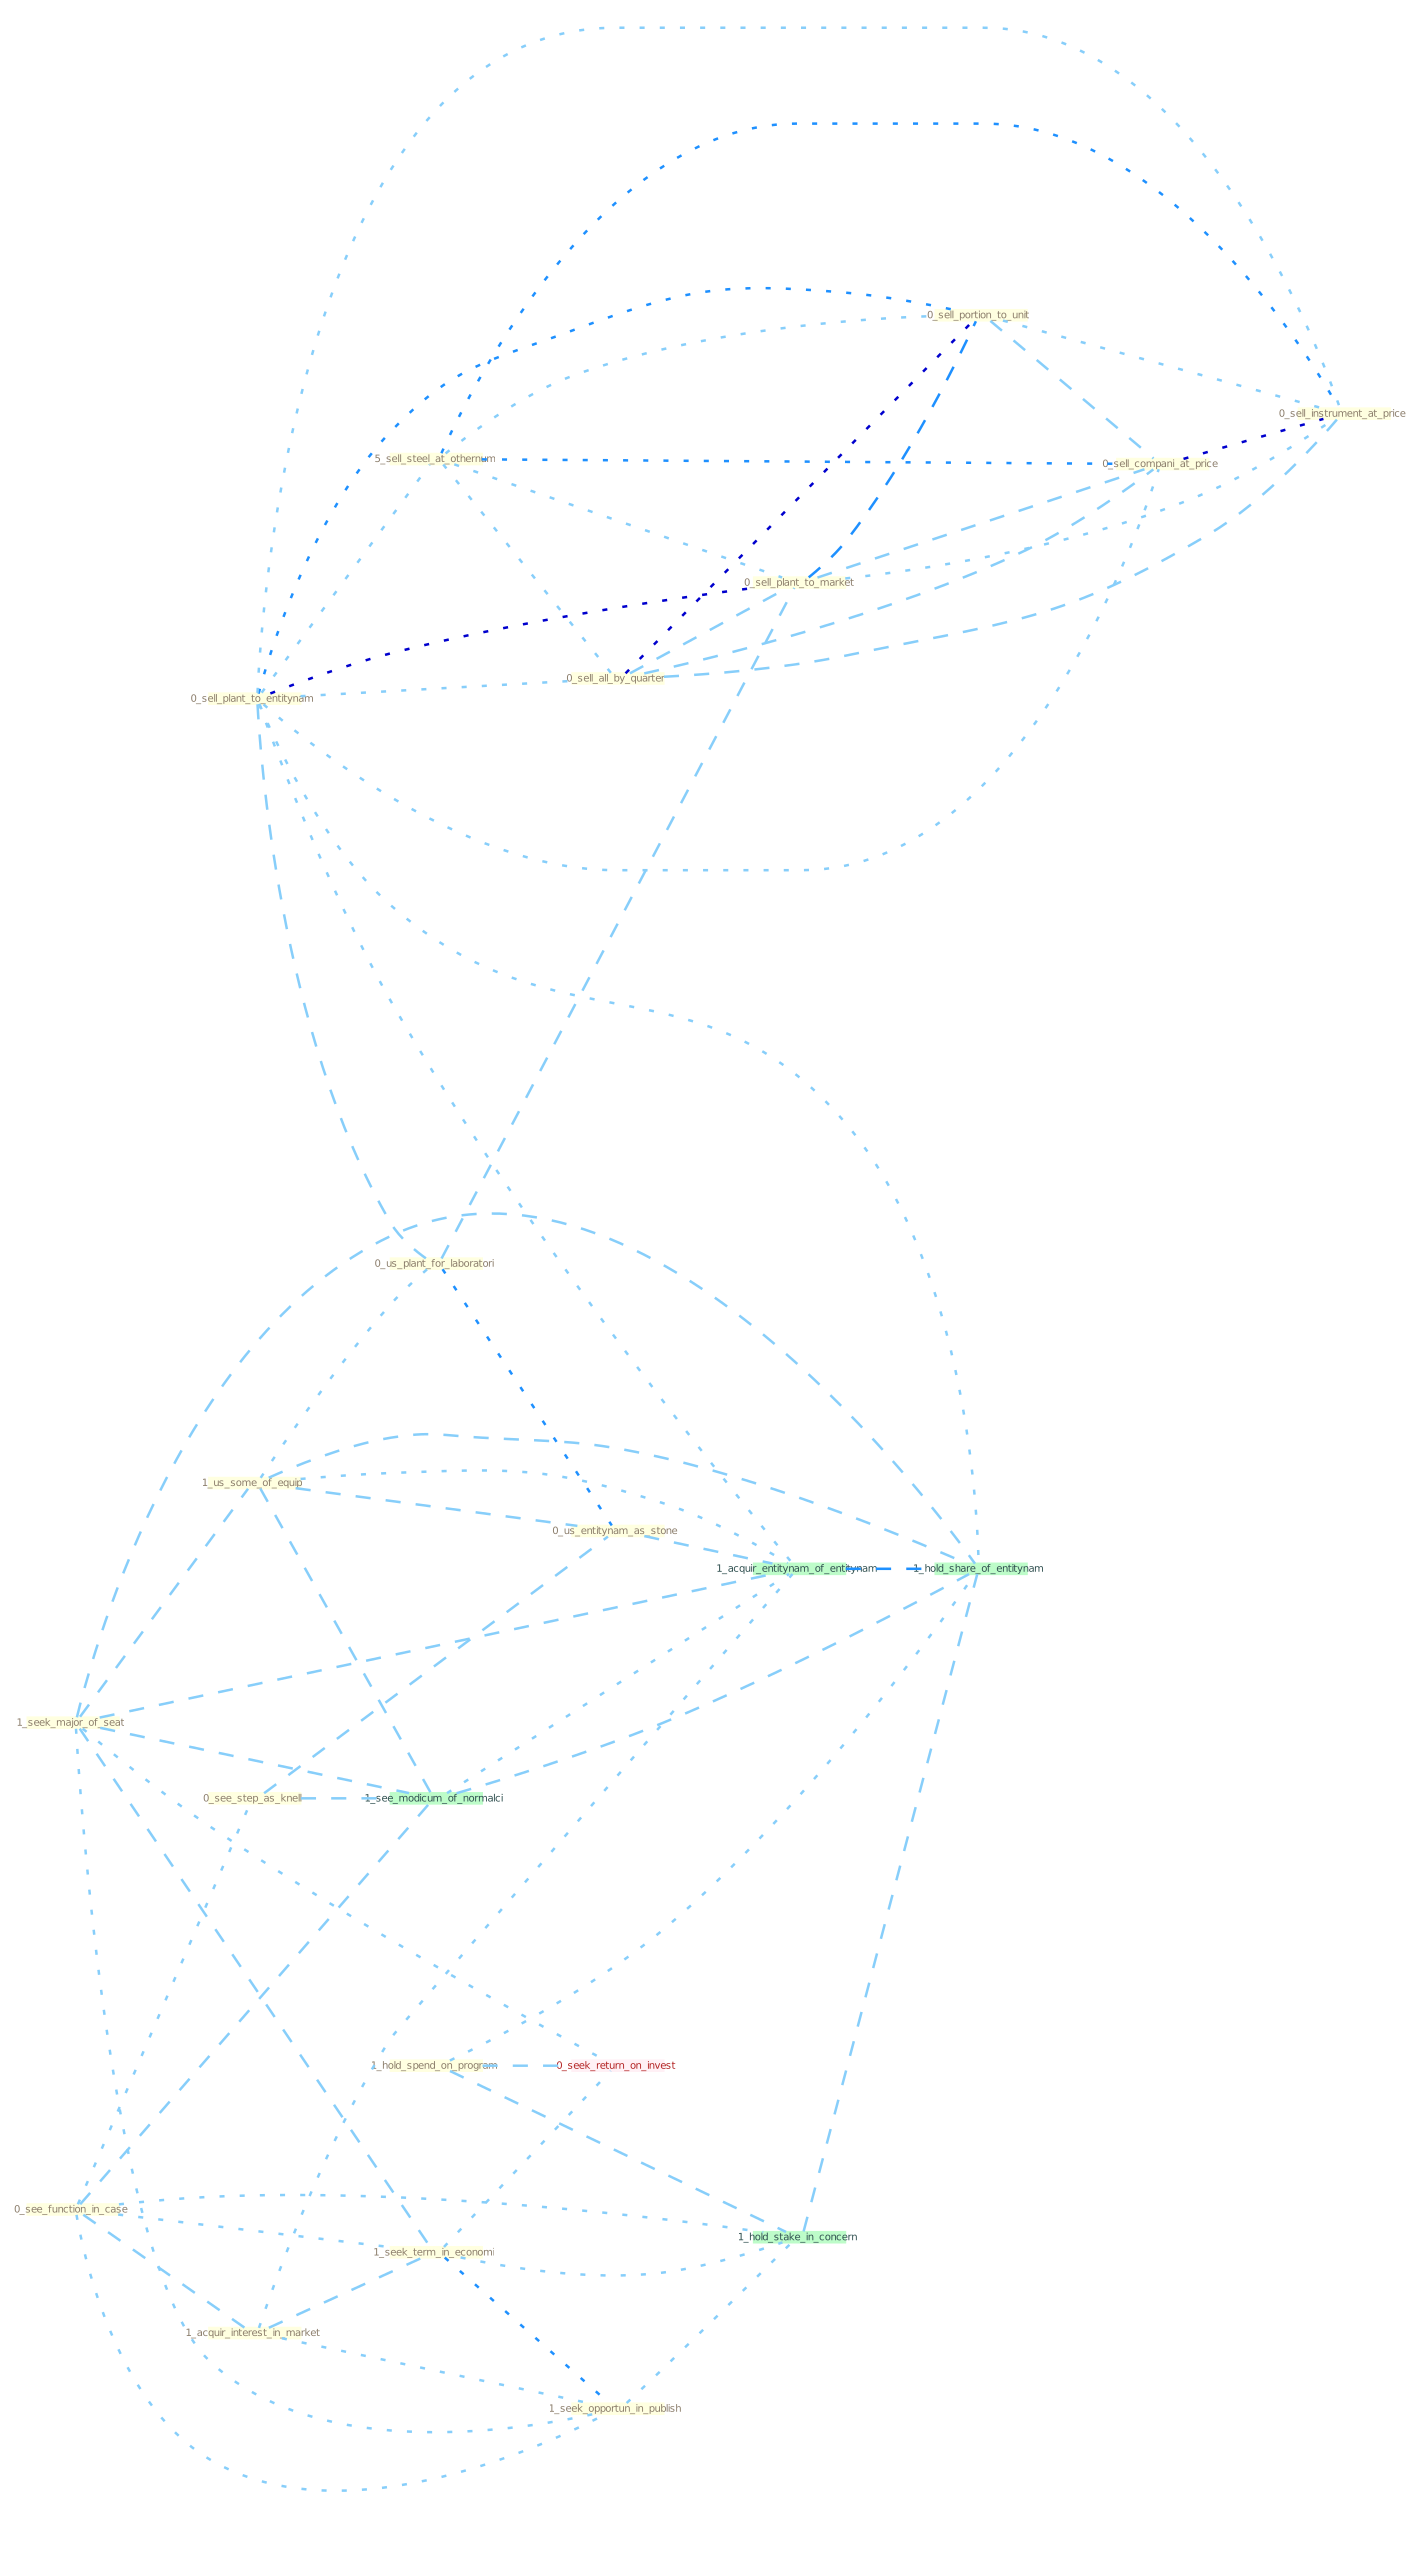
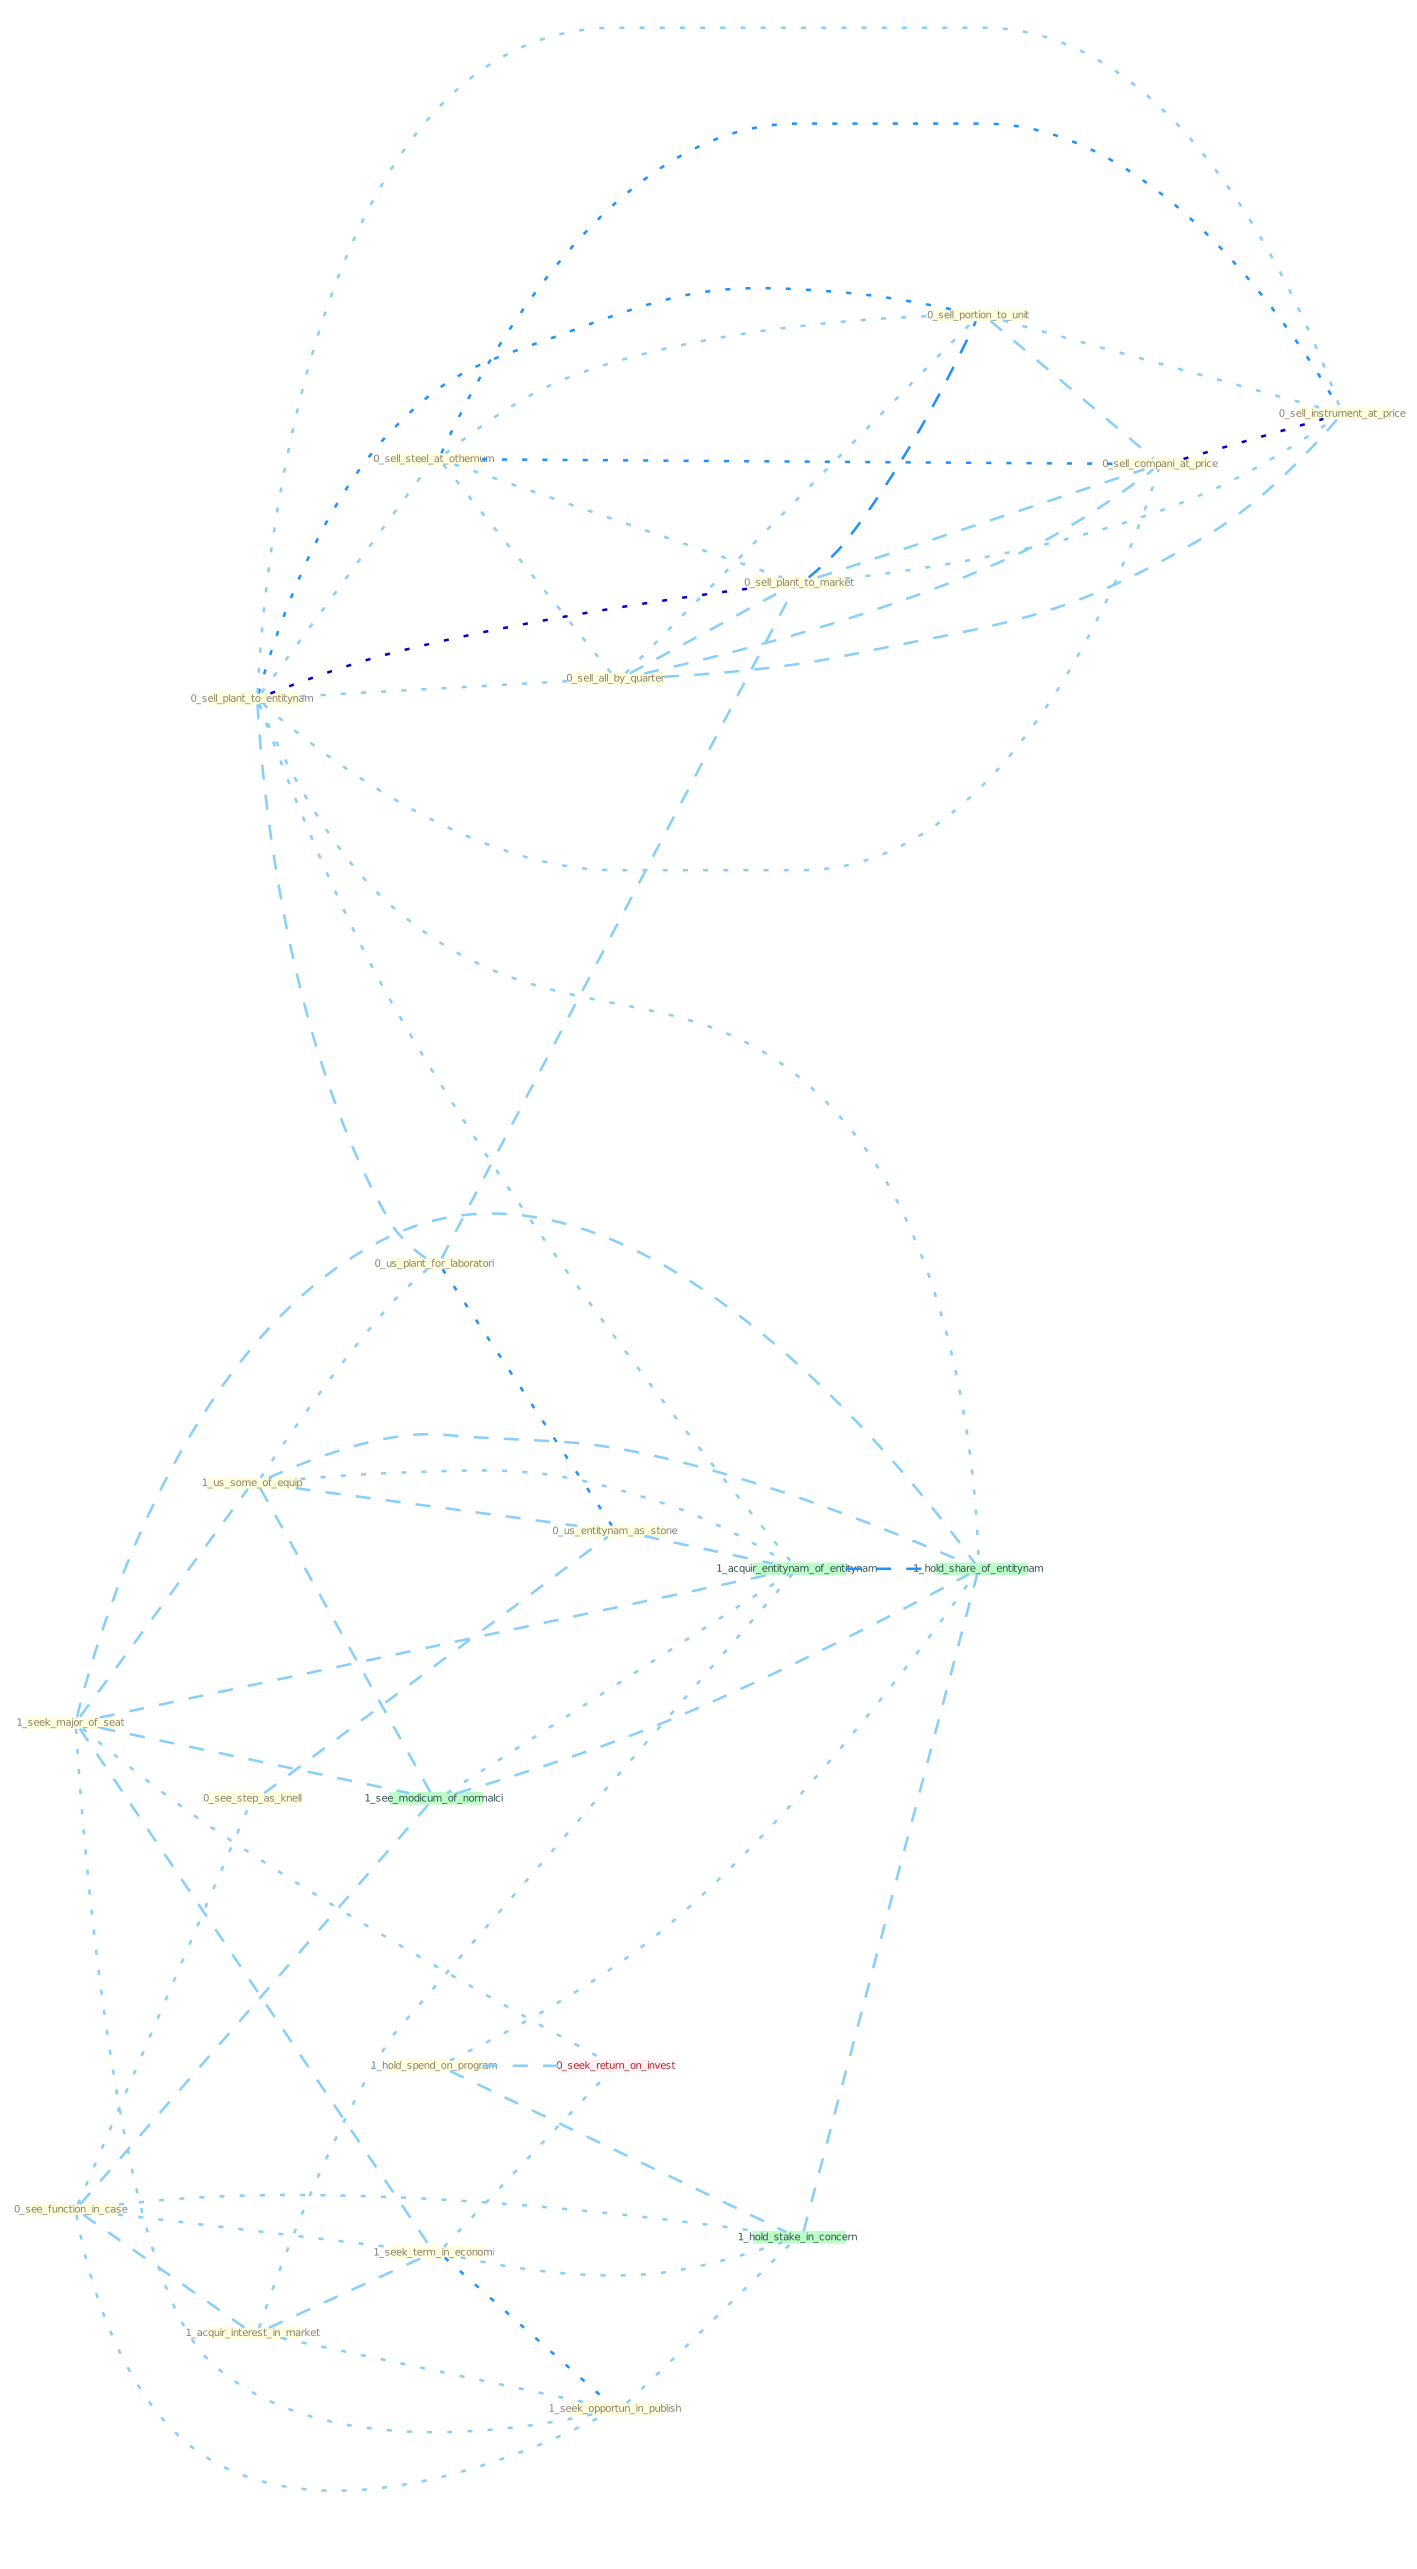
(436, 459) -> (436, 459)
(799, 497) -> (799, 497)
(346, 1798) -> none
